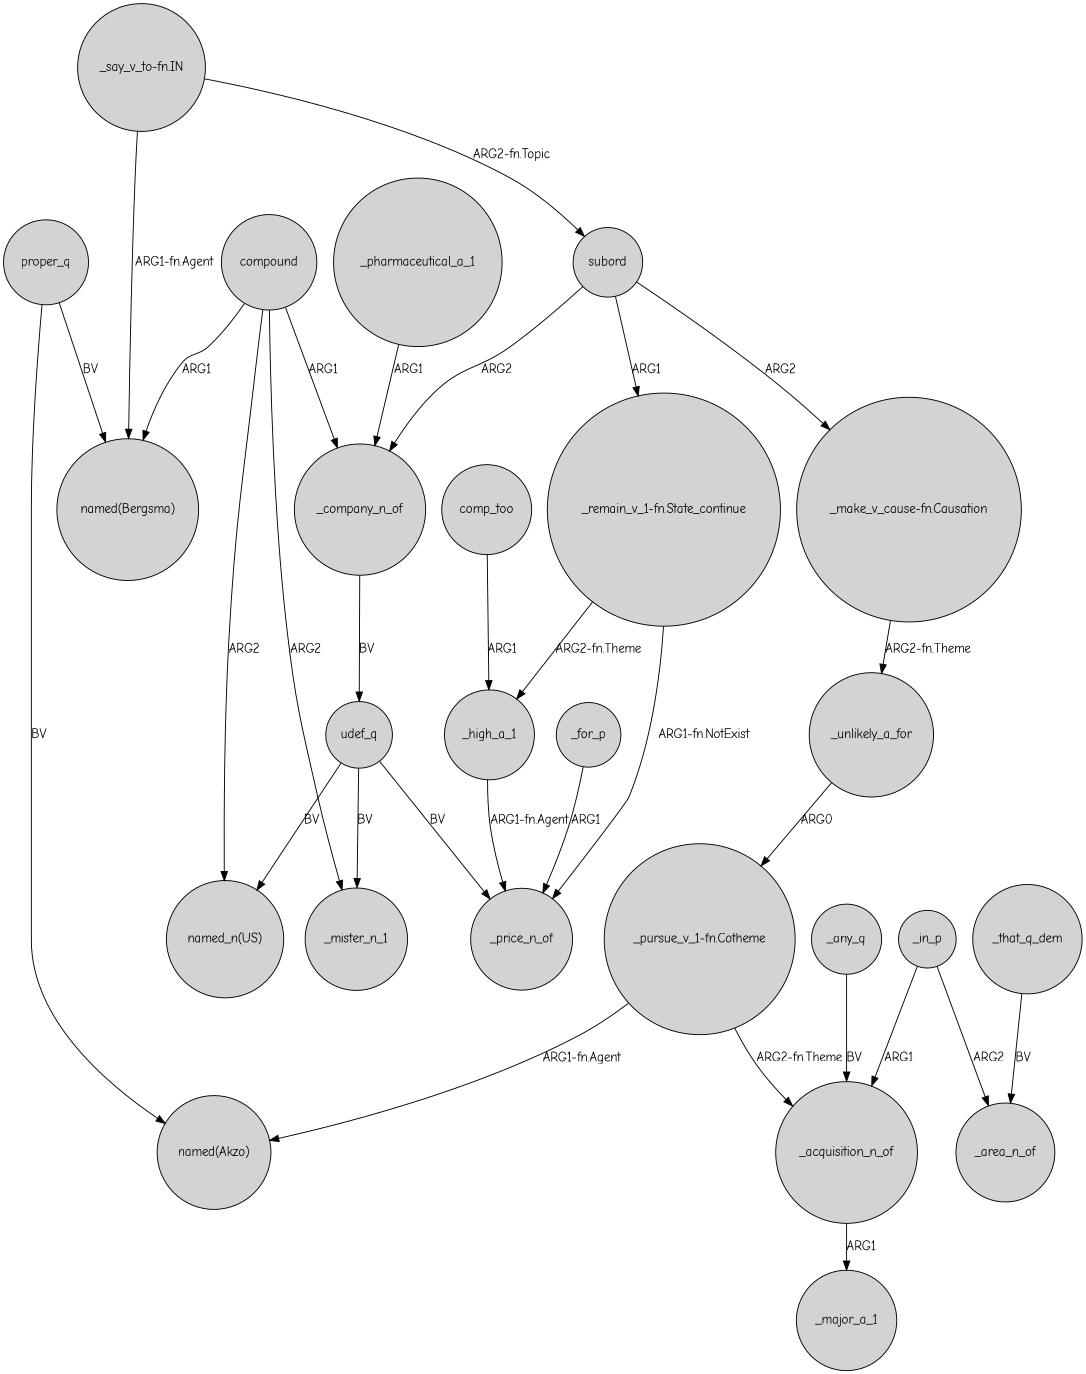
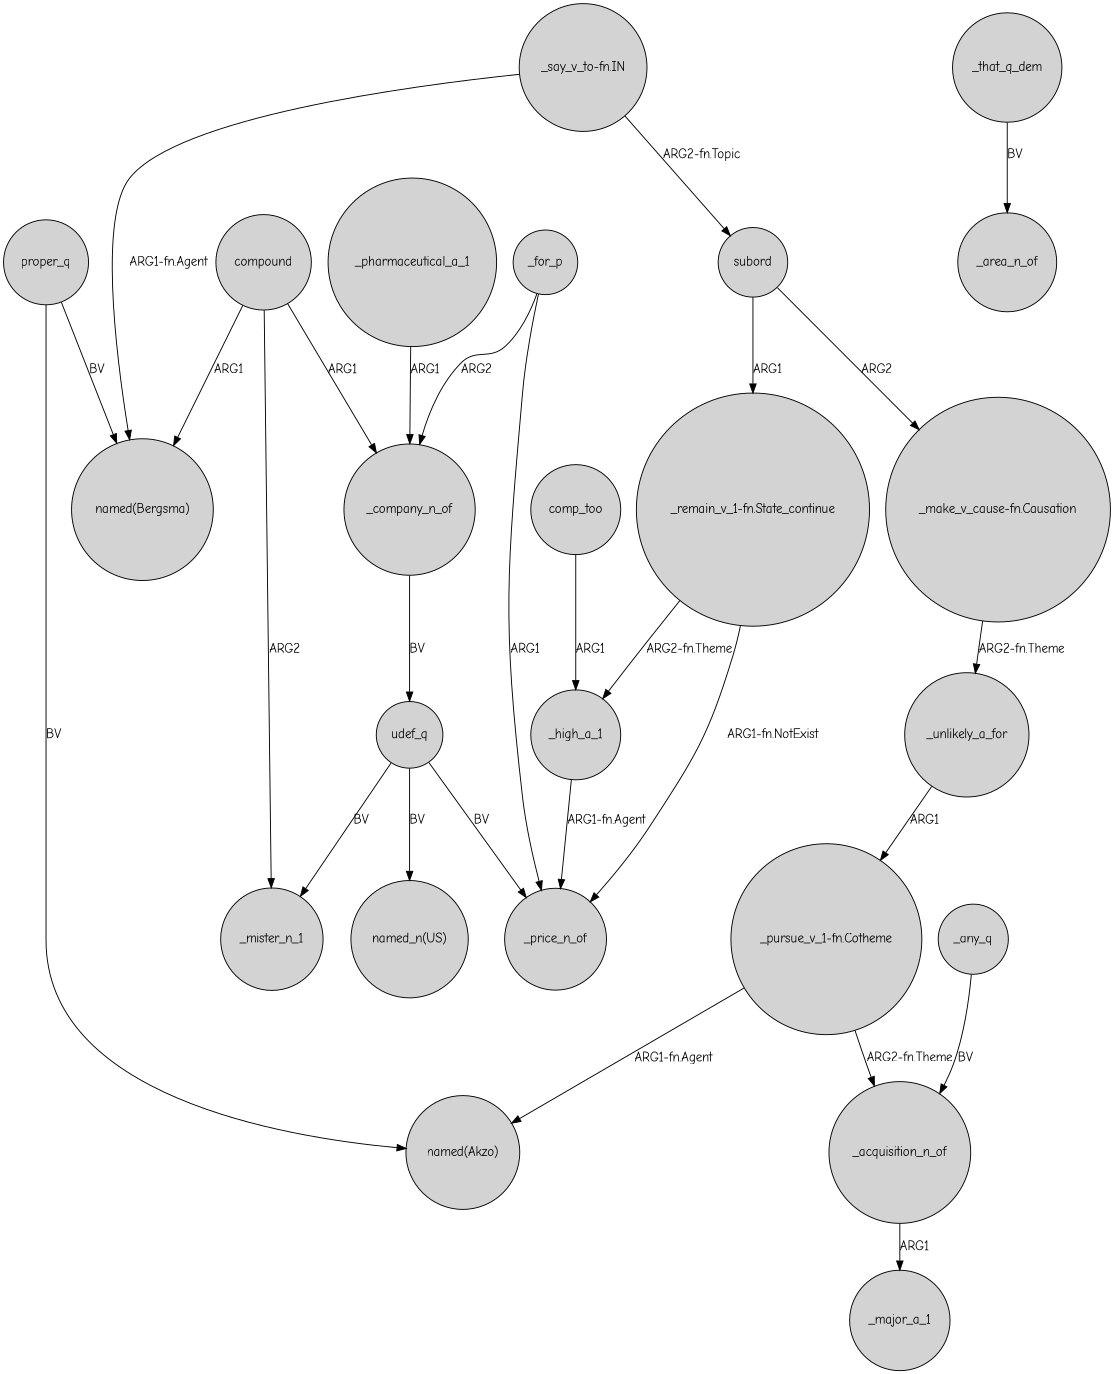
(485, 362) -> (473, 356)
(232, 590) -> none
(817, 820) -> (925, 820)
(927, 939) -> none
